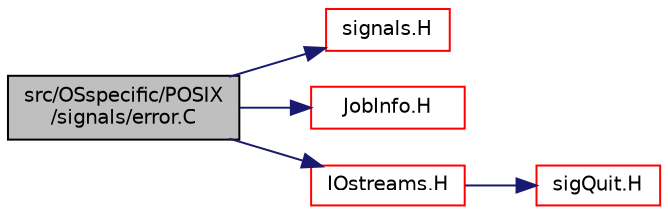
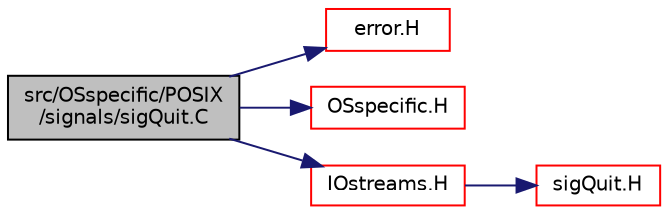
(388, 30) -> (388, 30)
(124, 108) -> (124, 108)
(388, 108) -> (388, 108)
